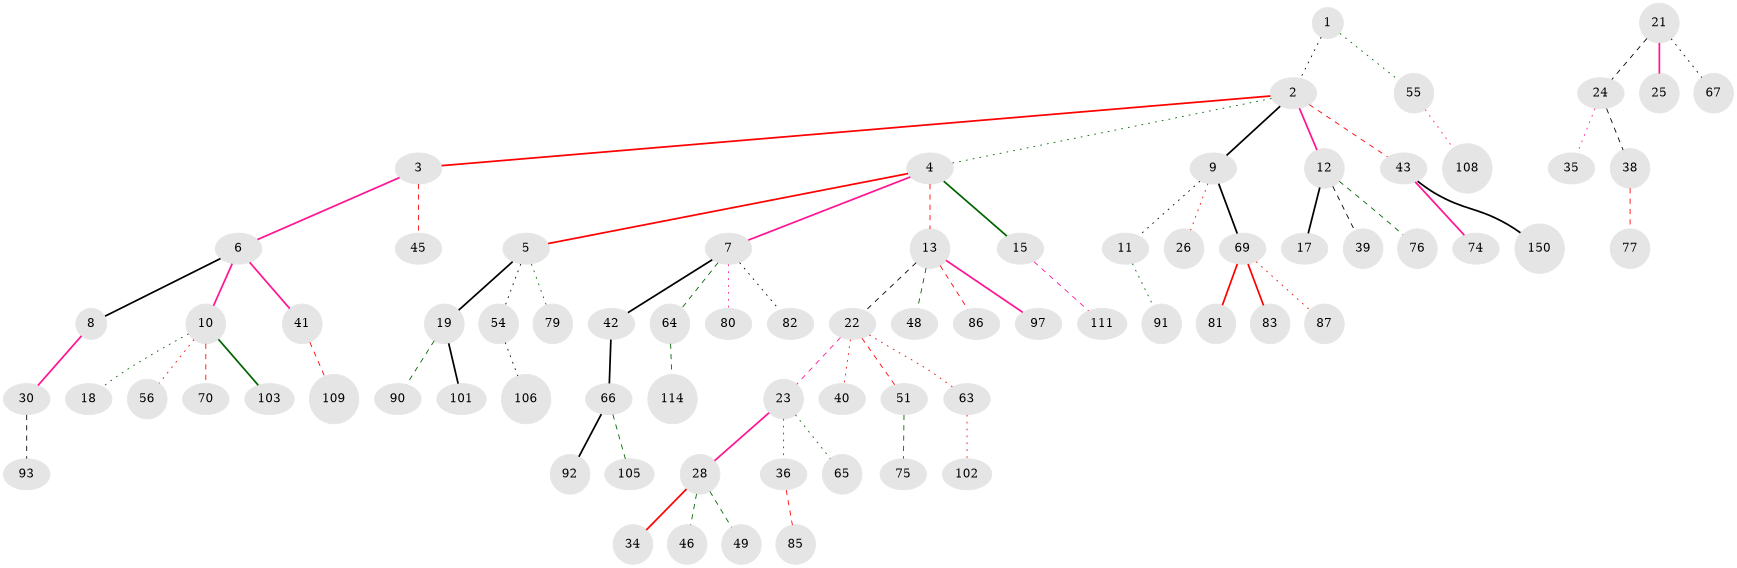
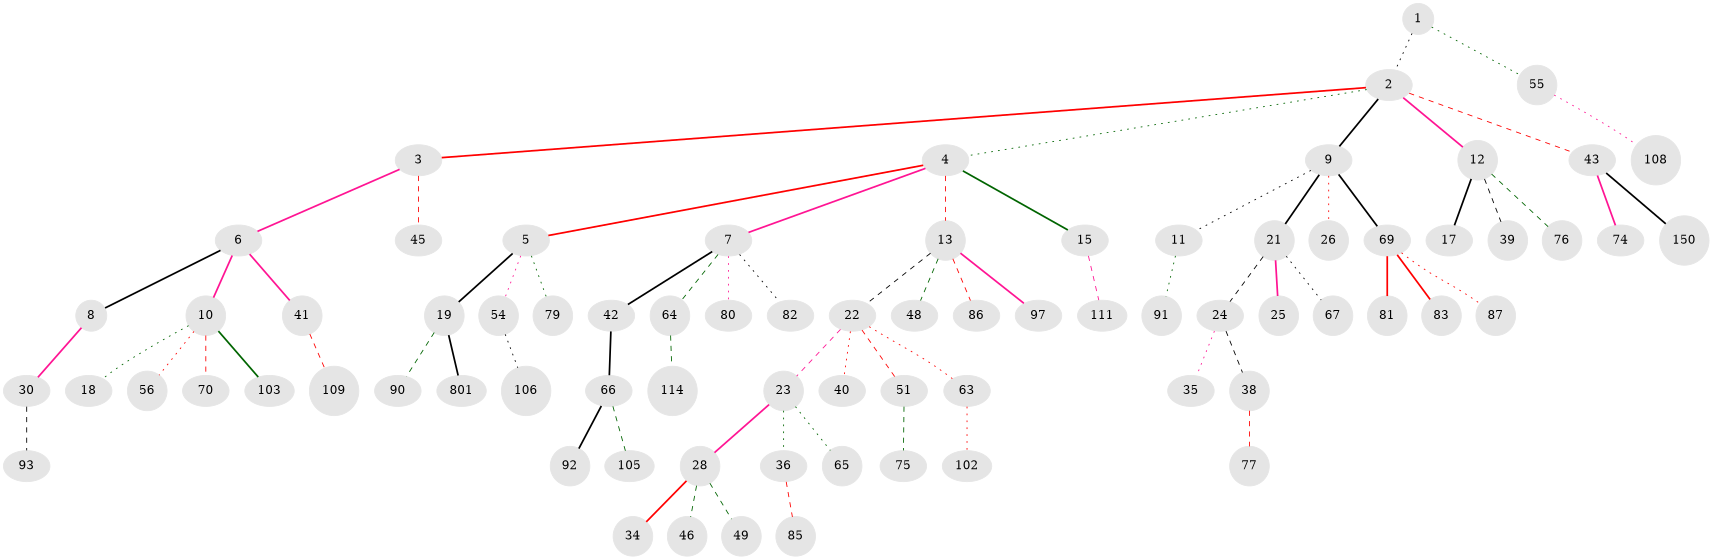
none -> (1302, 199)
(513, 285) -> (513, 277)
(462, 399) -> (462, 391)
